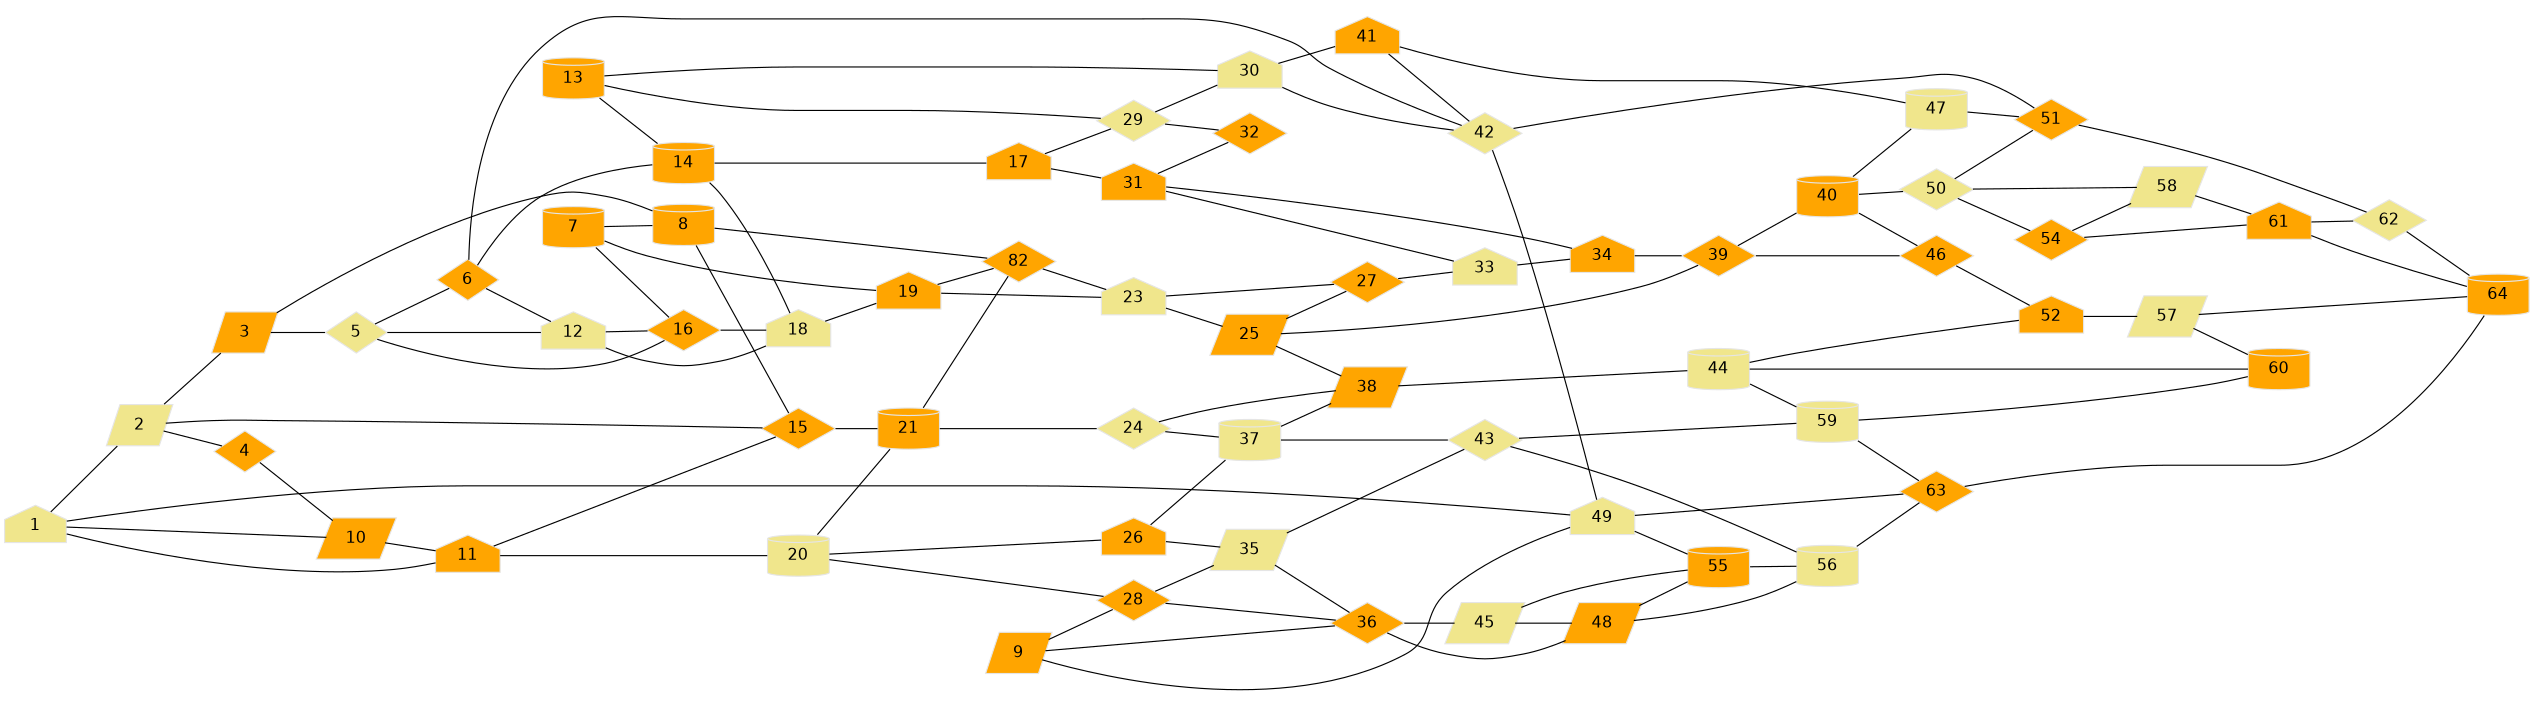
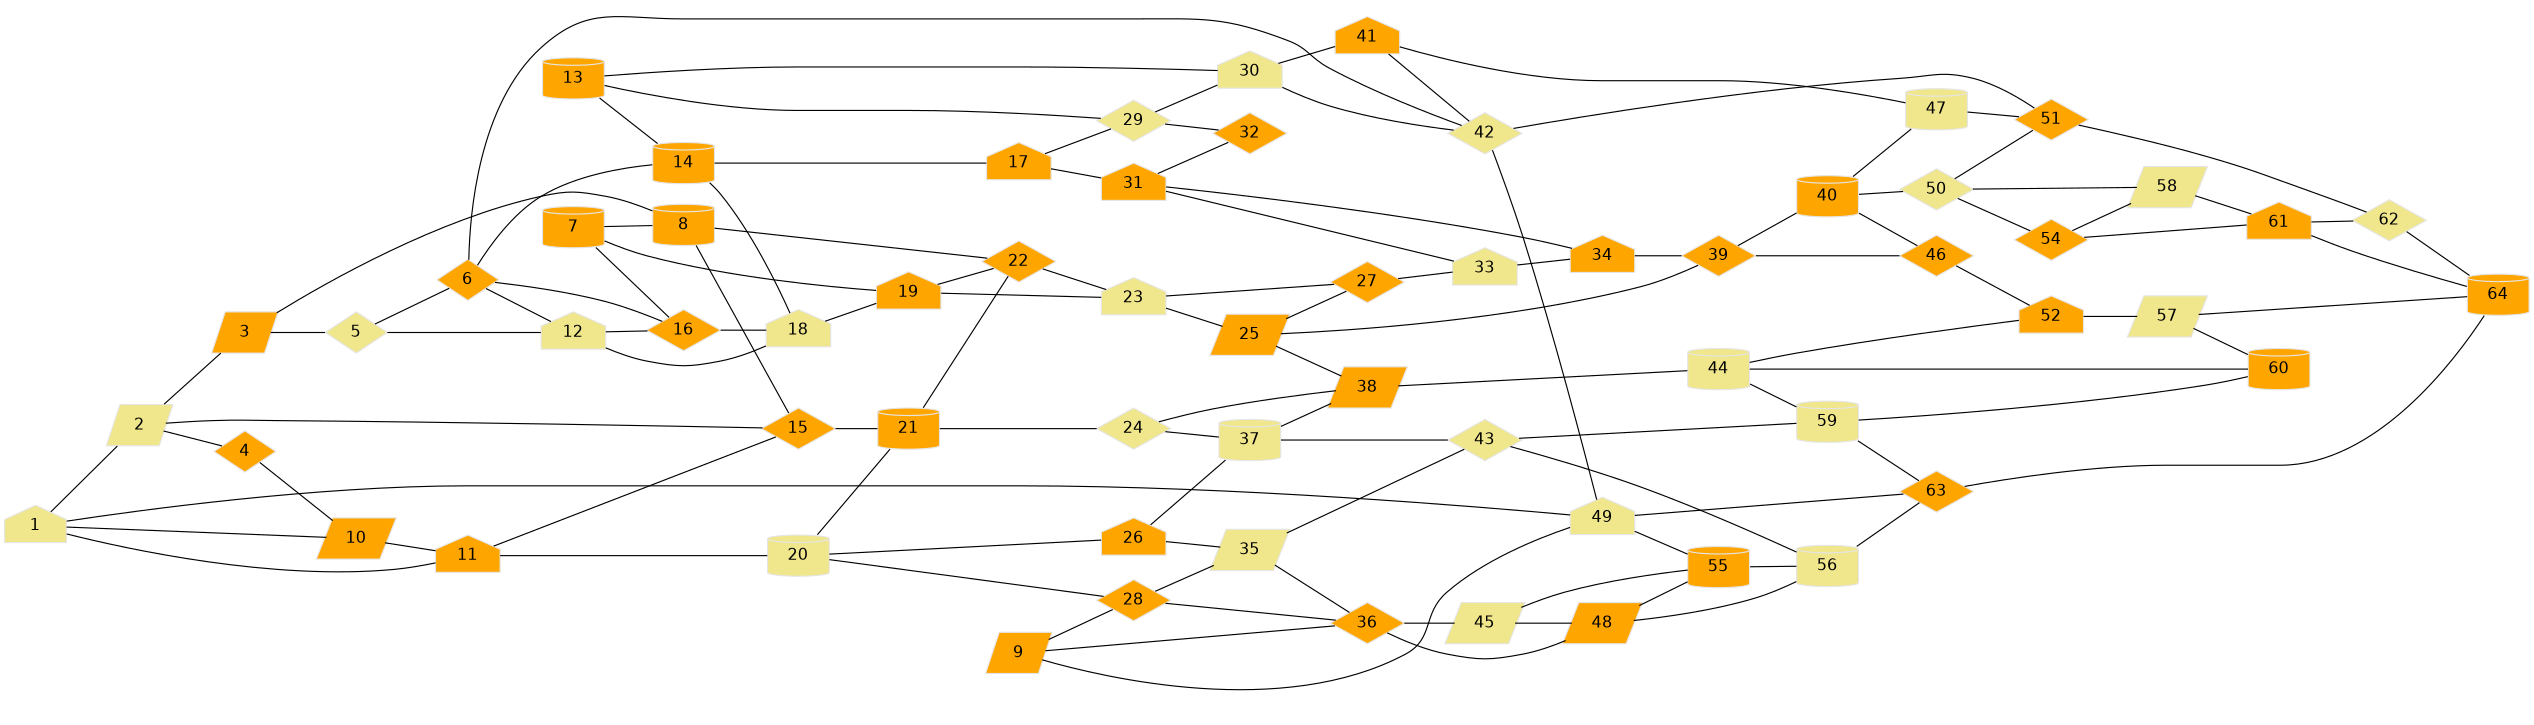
(1019, 262) -> (1019, 262)
(522, 368) -> (580, 296)
